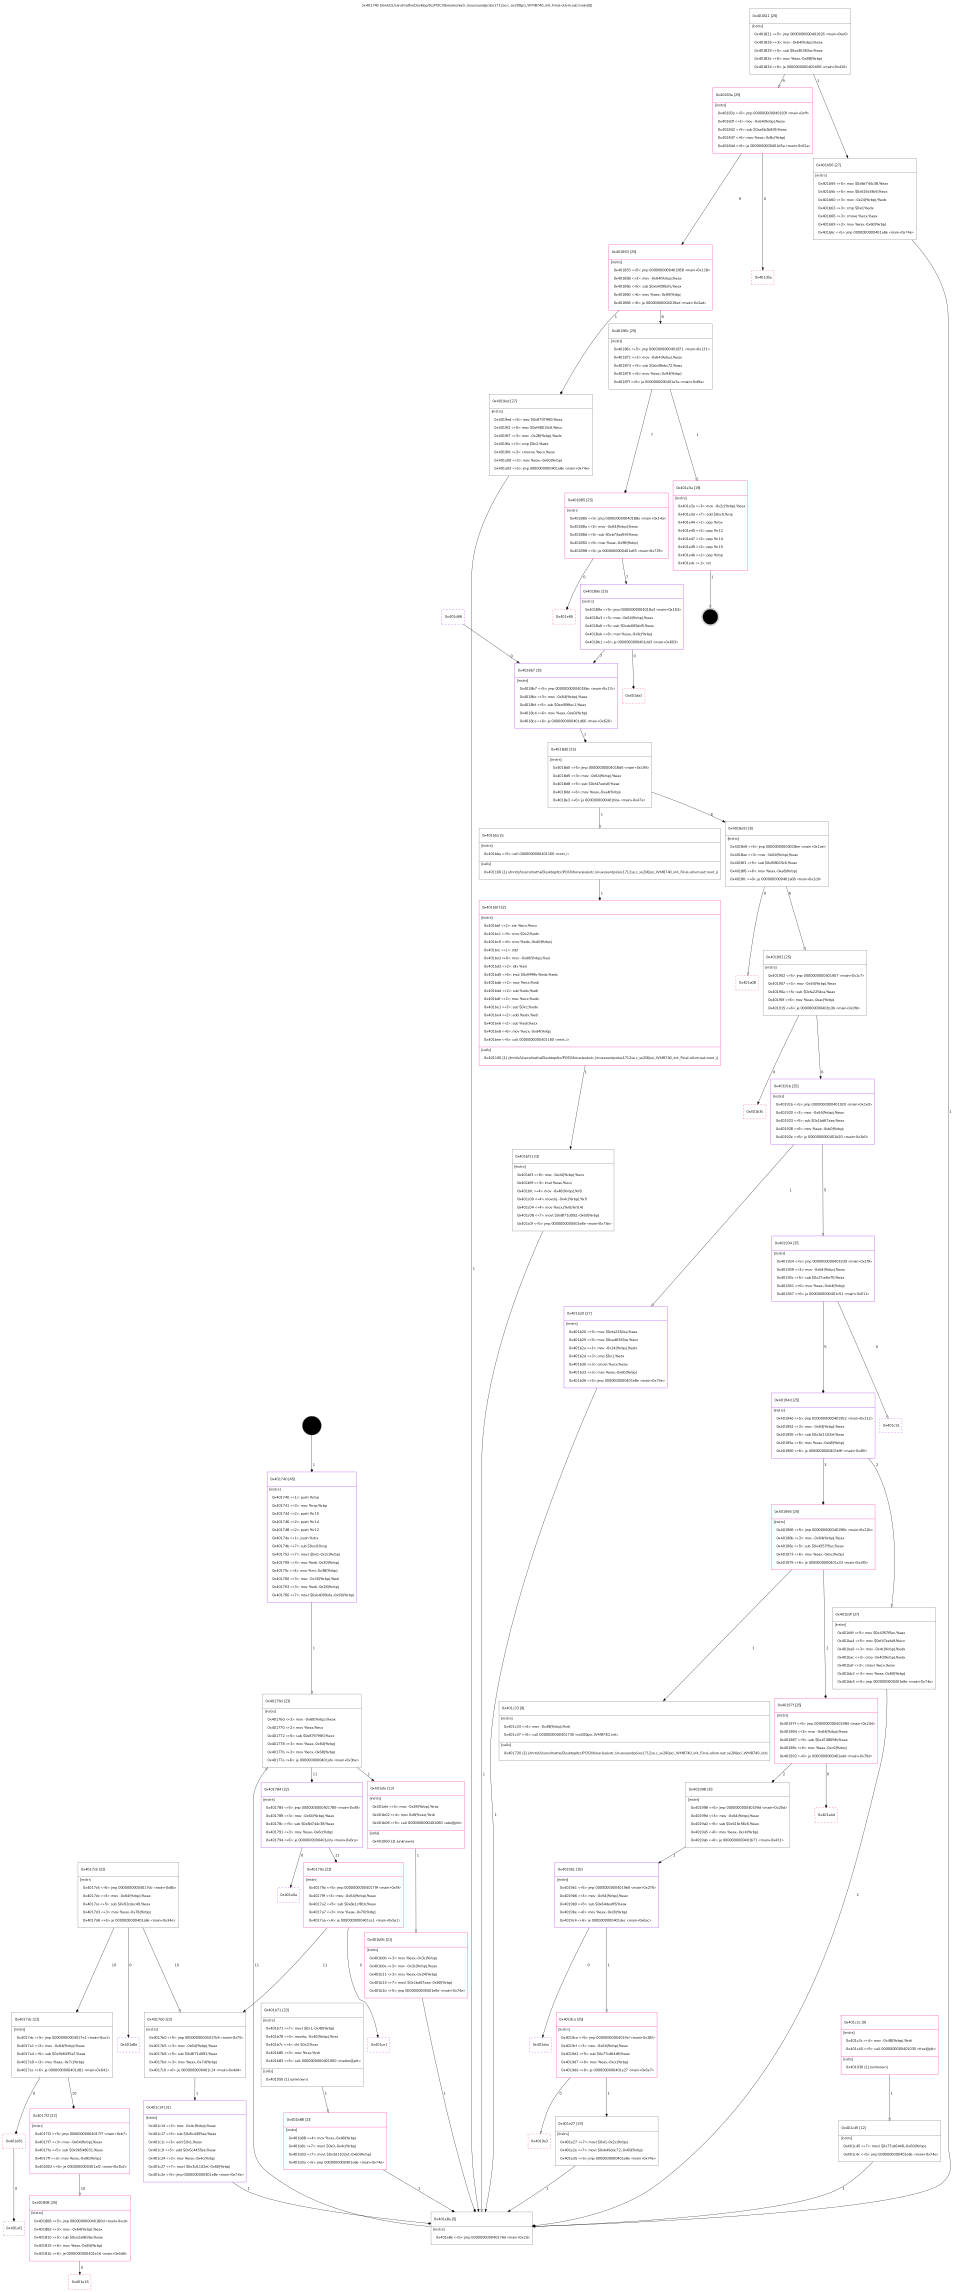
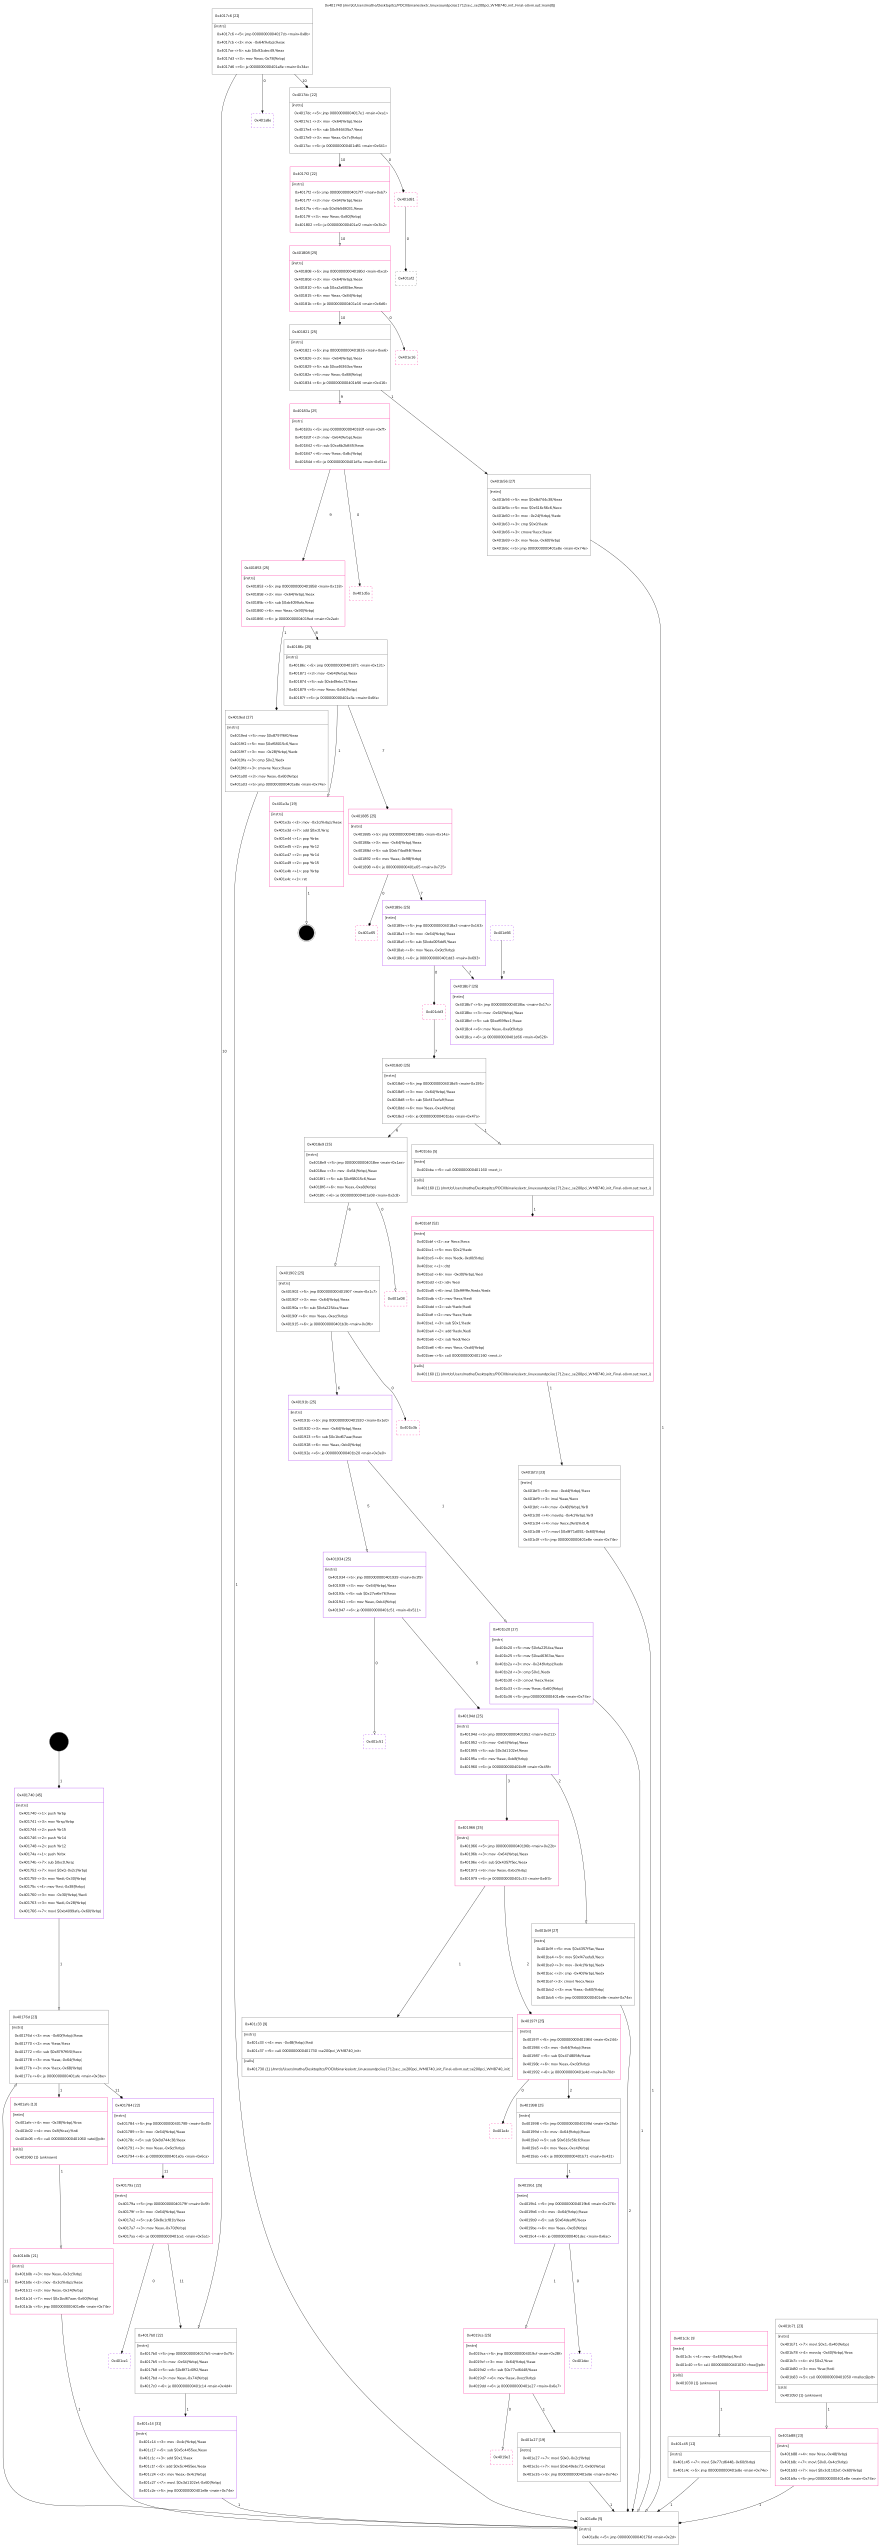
none -> (340, 317)
(582, 734) -> (434, 1037)
(288, 1895) -> none
